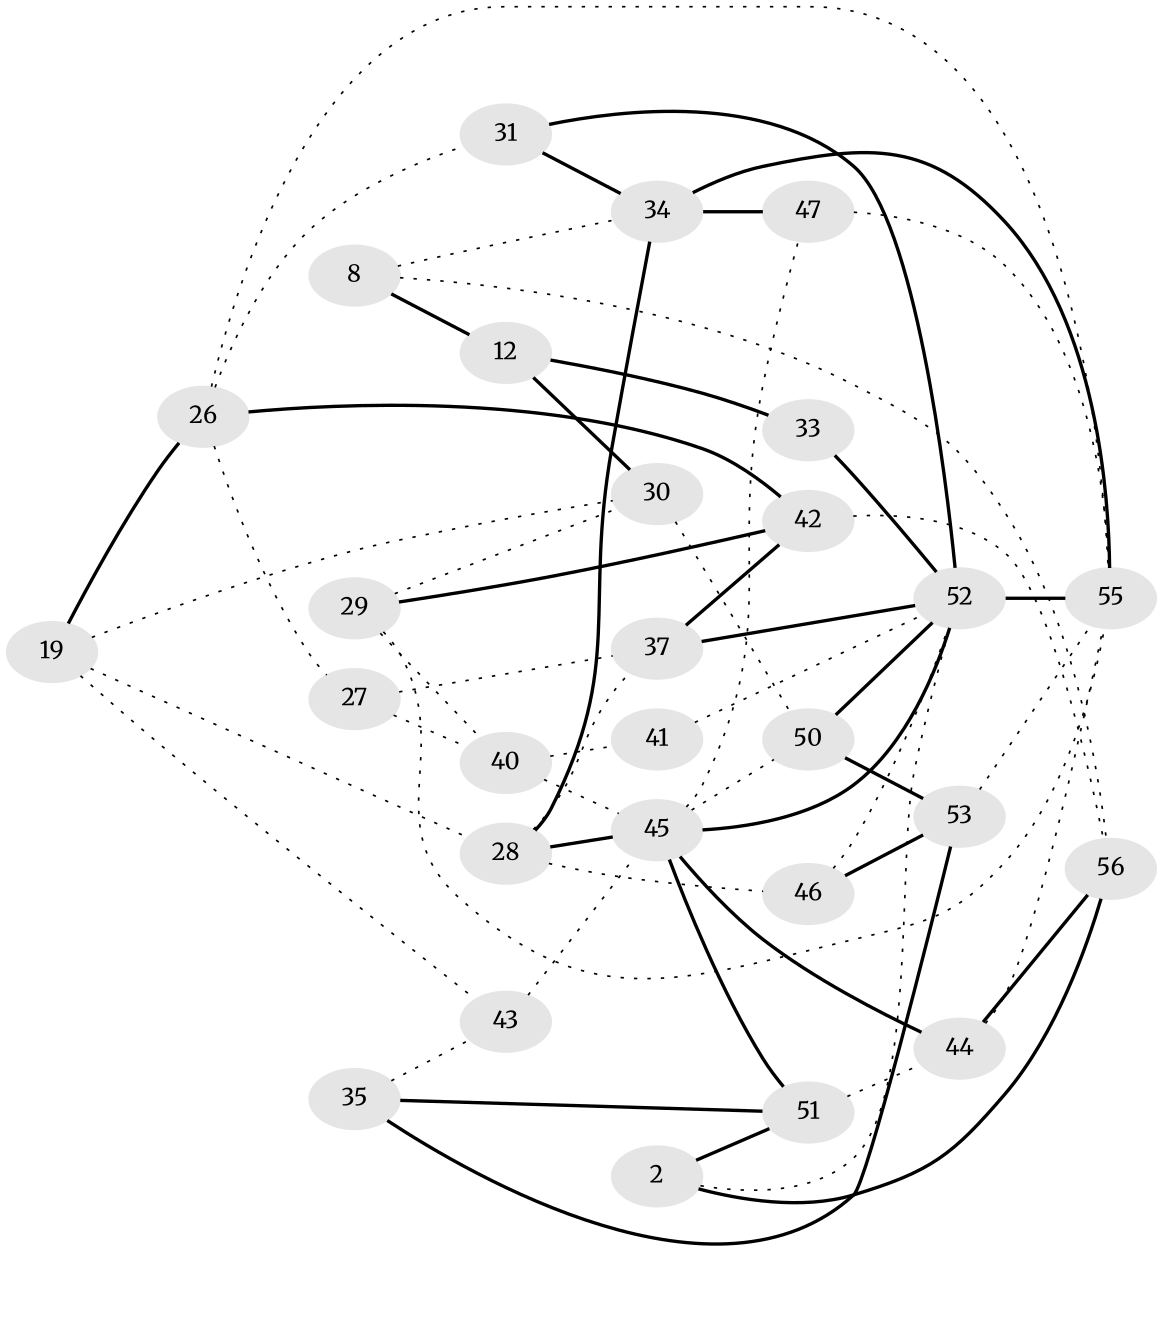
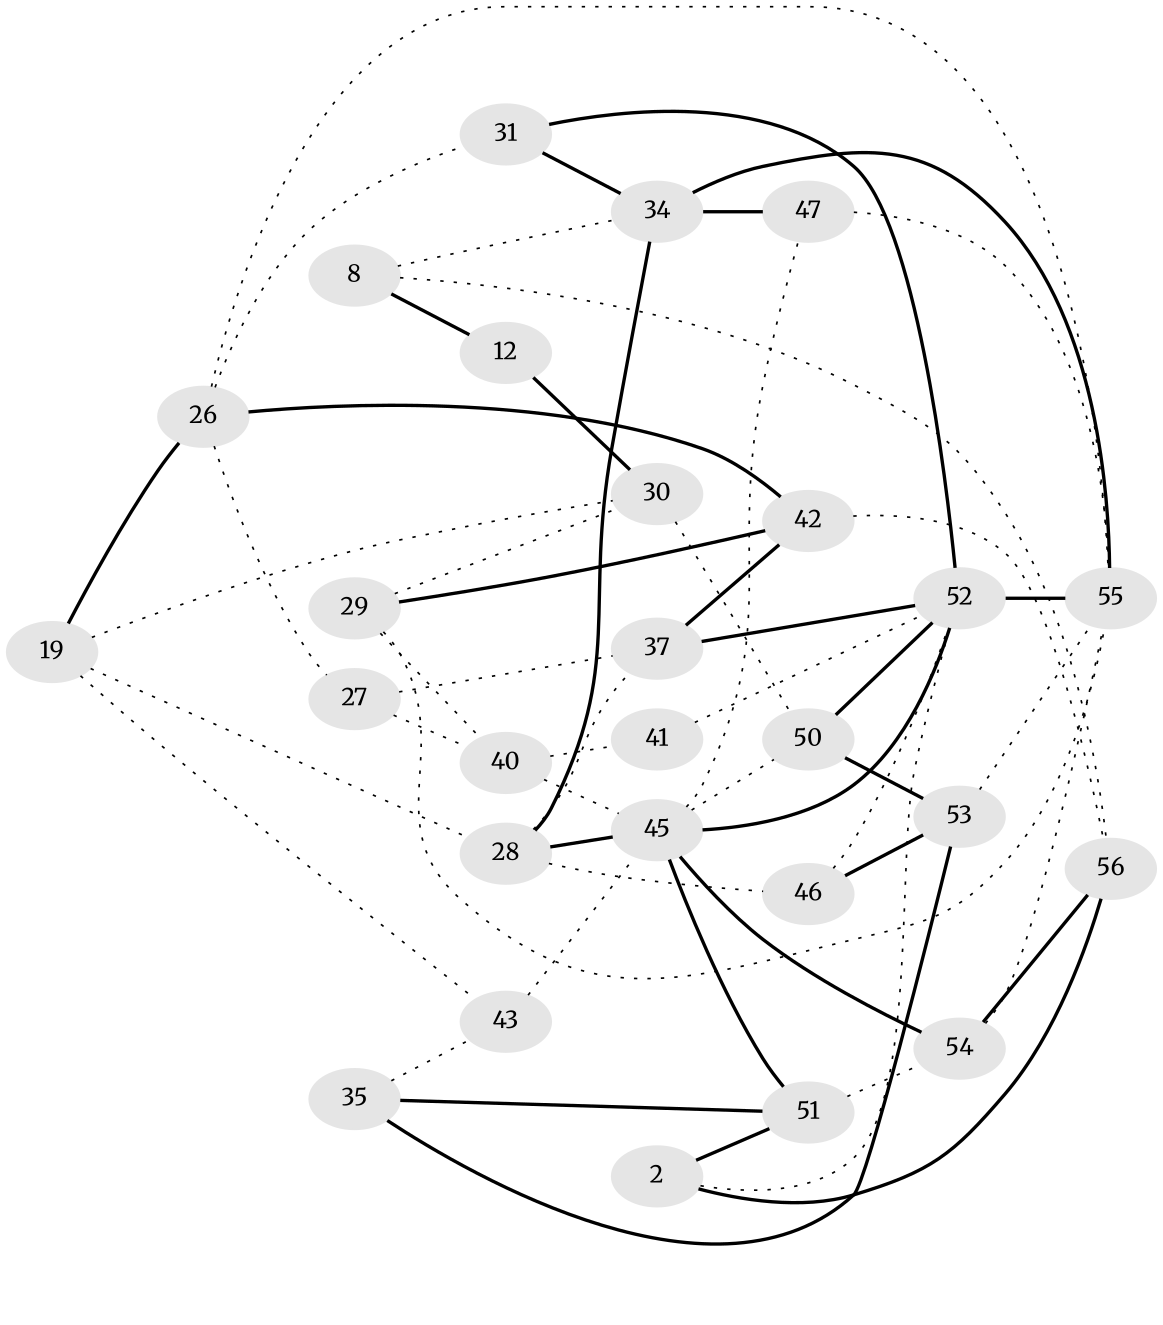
(808, 430) -> none
(960, 1049) -> (960, 1049)
